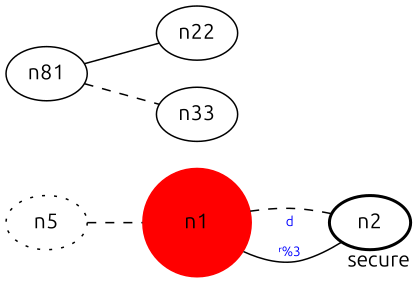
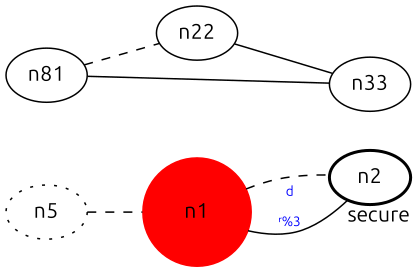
(122, 53) -> (122, 54)
none -> (284, 59)
(122, 94) -> (208, 80)
